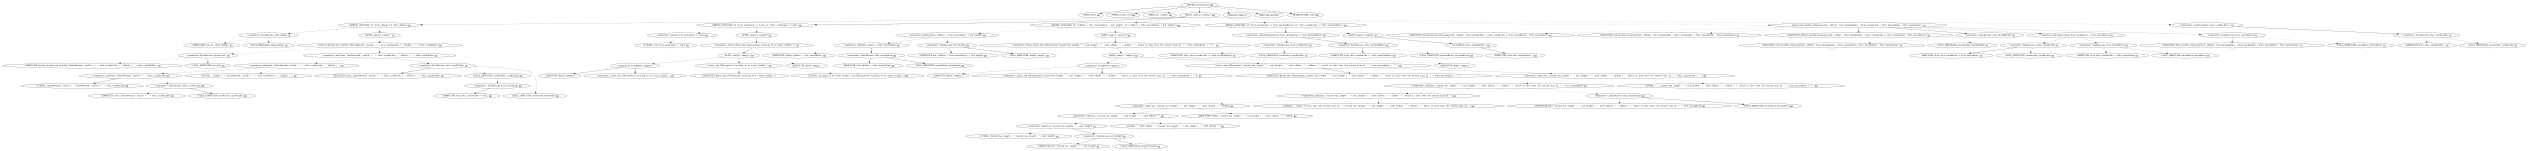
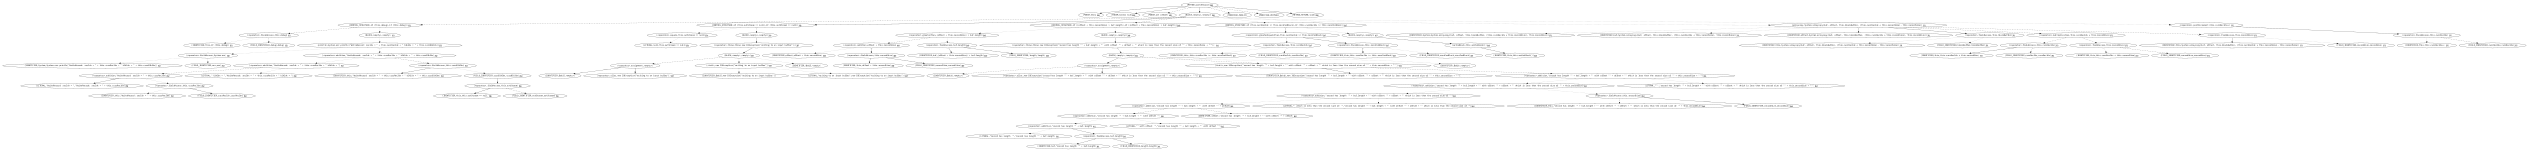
(514, 69) -> (516, 91)
